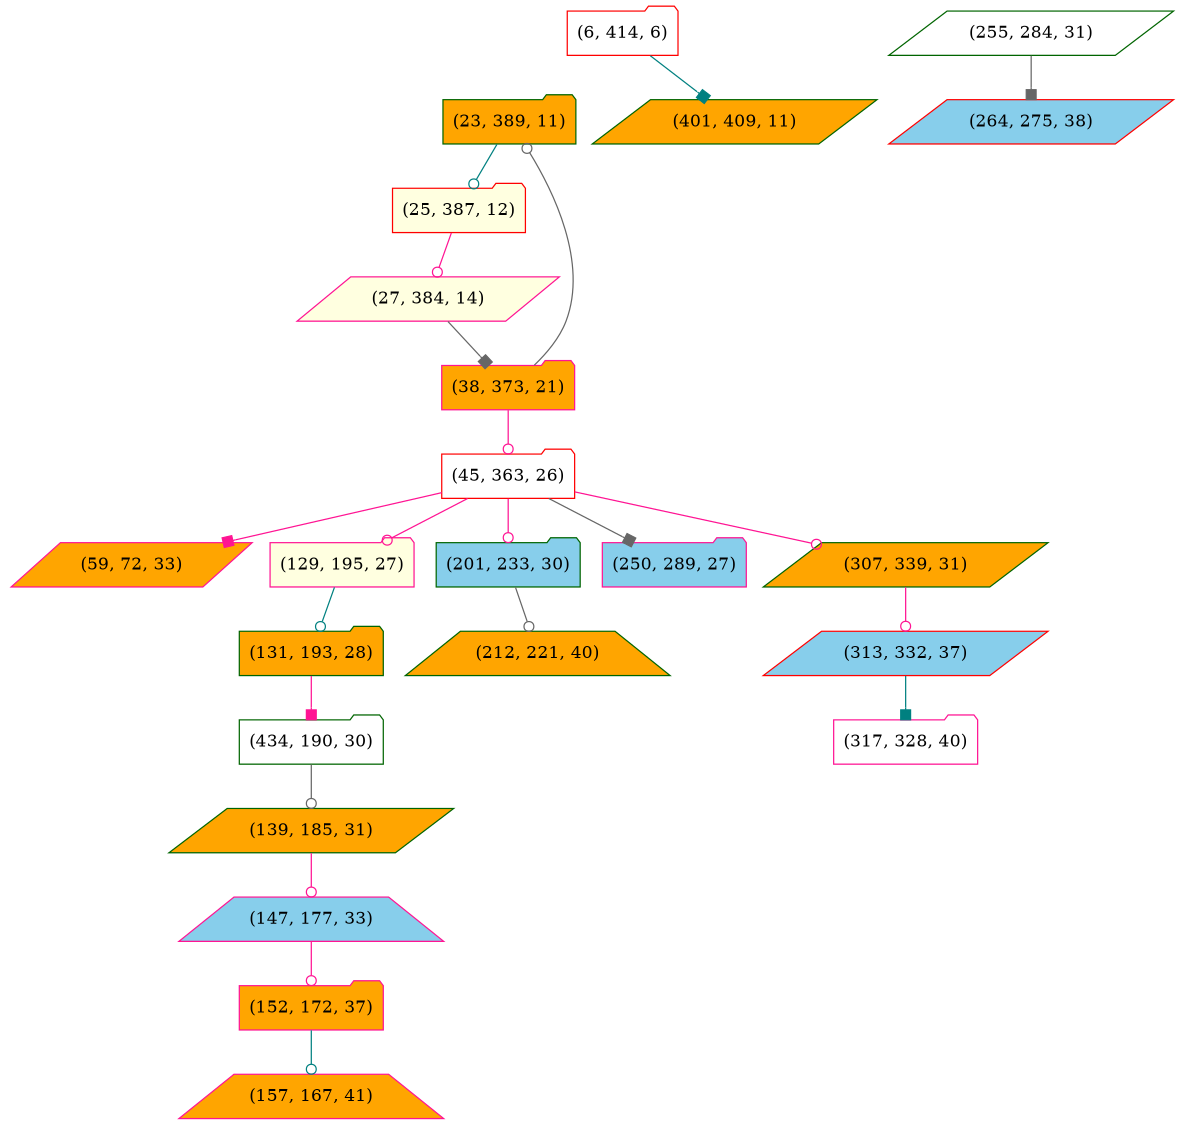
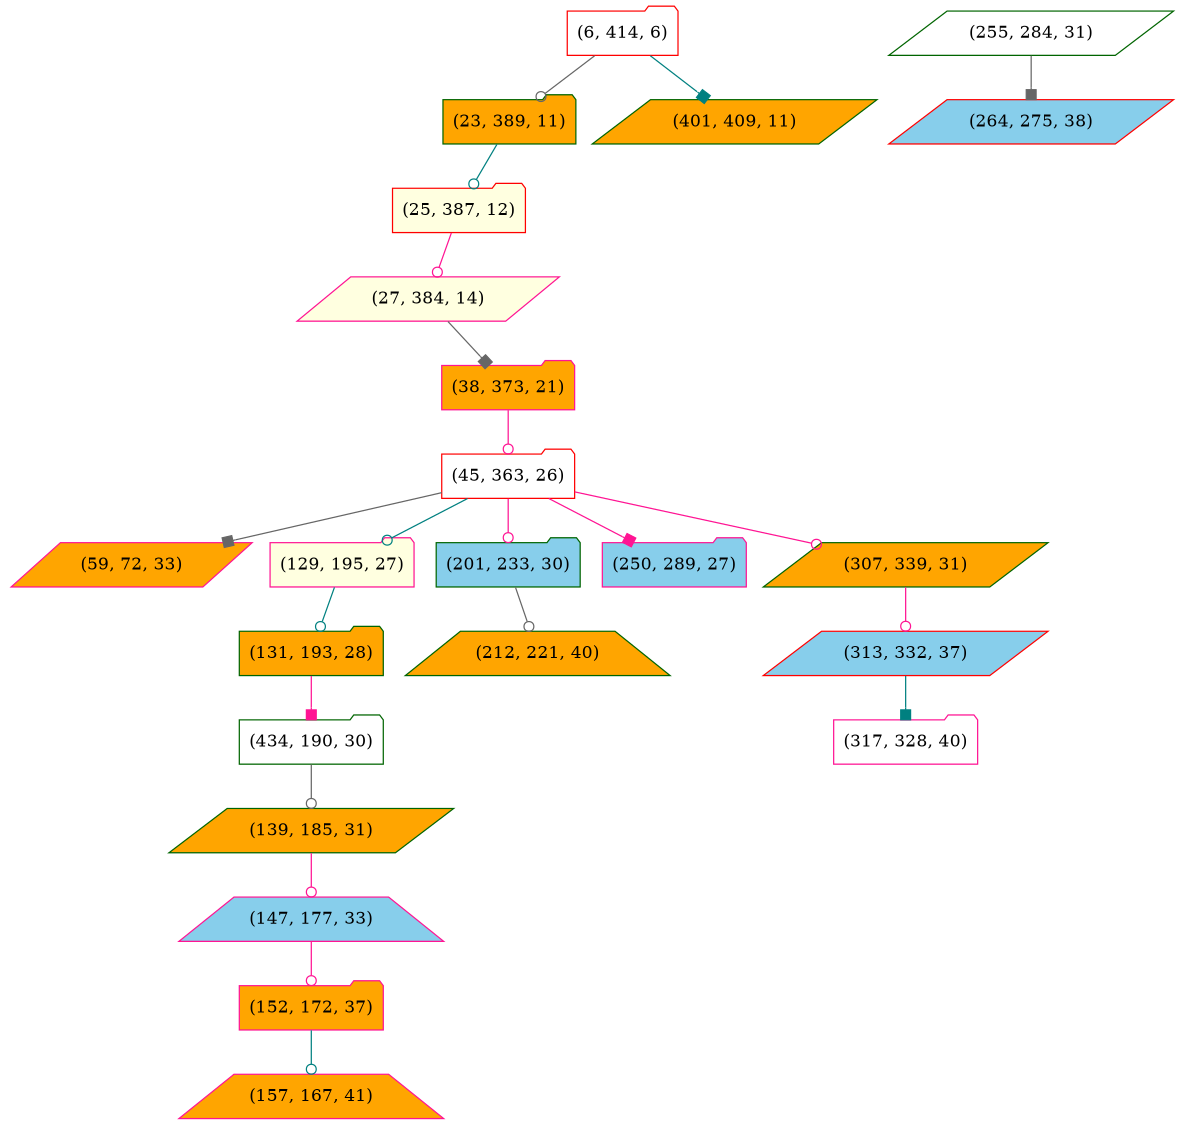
(571, 260) -> (570, 75)
(339, 516) -> (339, 516)
(430, 518) -> (430, 518)
(586, 518) -> (586, 518)
